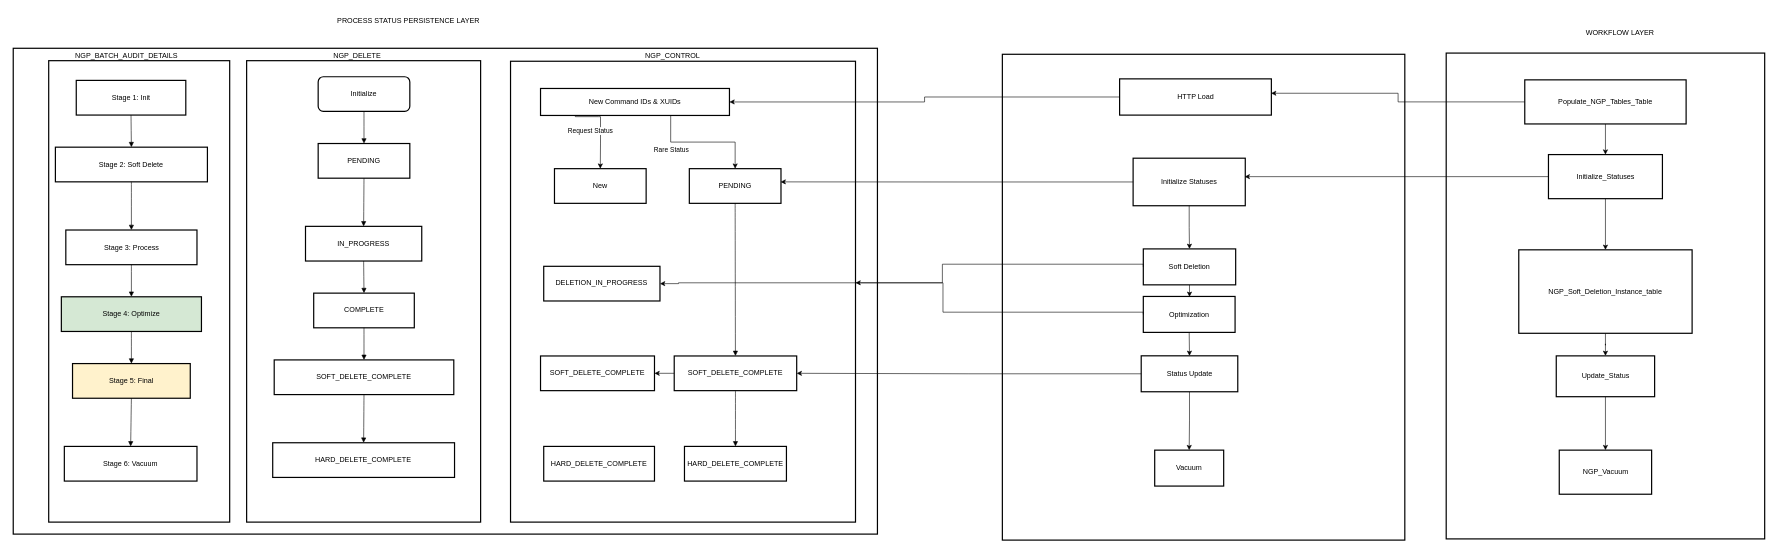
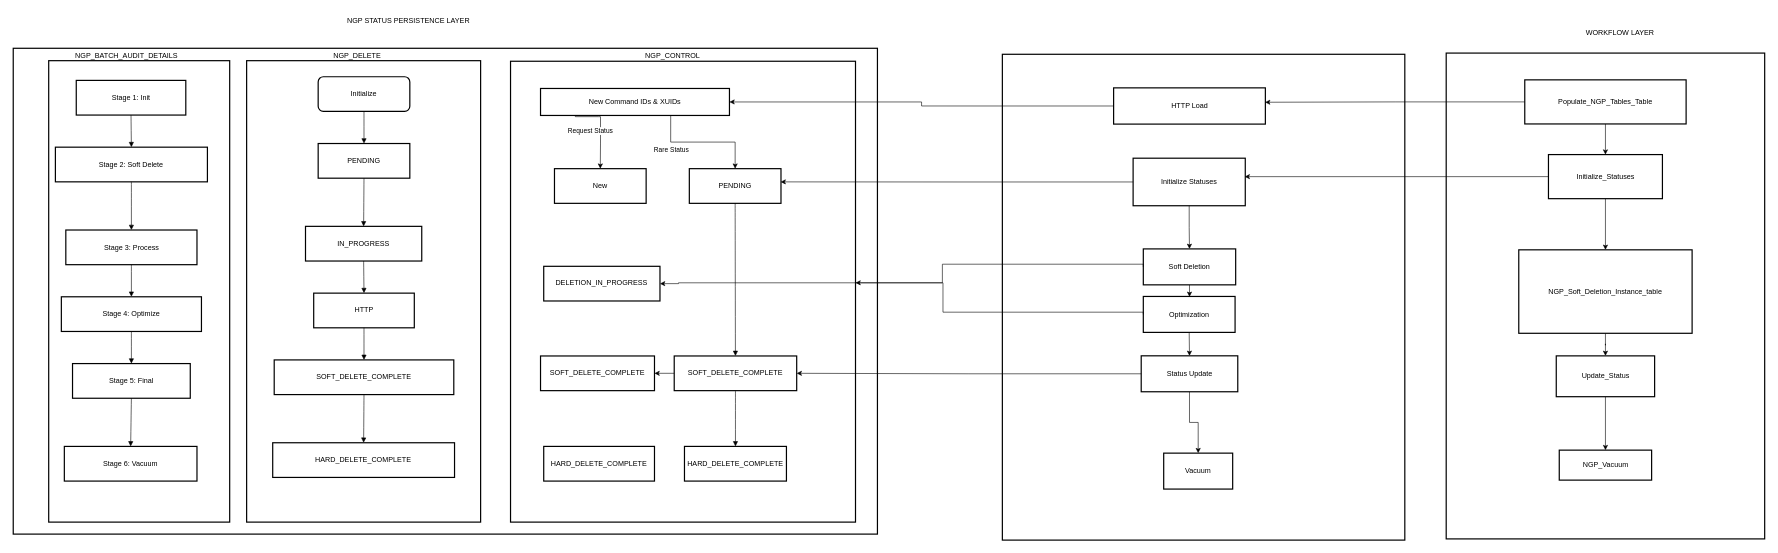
(408, 21) -> (408, 21)
(1196, 97) -> (1190, 106)
(364, 311) -> (364, 311)
(131, 314) -> (131, 314)
(131, 381) -> (131, 381)
(1189, 468) -> (1198, 471)
(1606, 472) -> (1606, 465)
